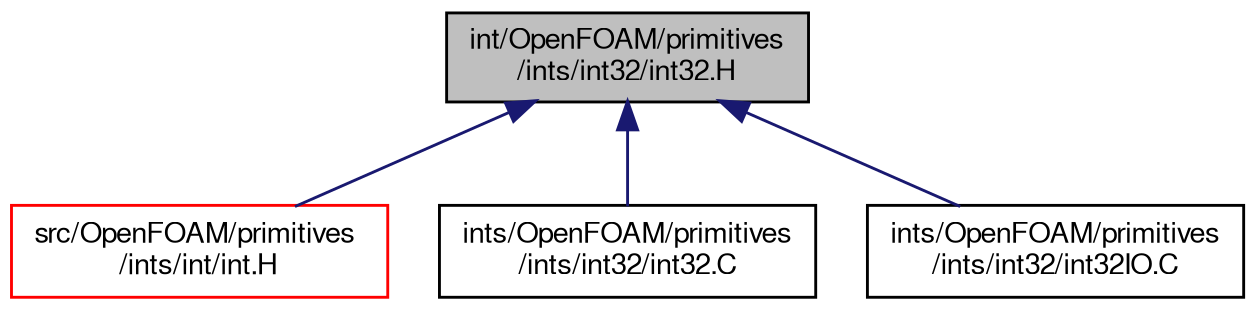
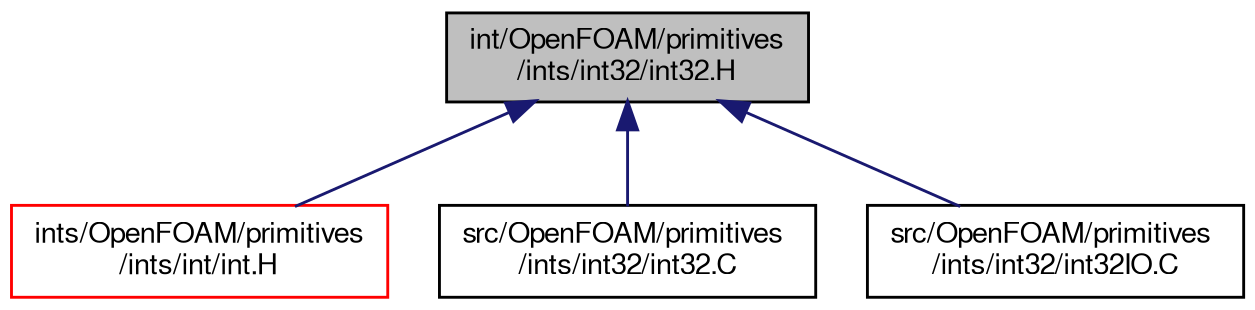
(200, 251) -> (200, 251)
(628, 251) -> (628, 251)
(1056, 251) -> (1056, 251)
